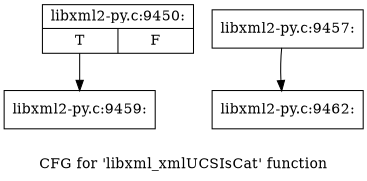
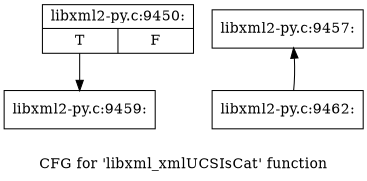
(281, 64) -> (295, 75)
